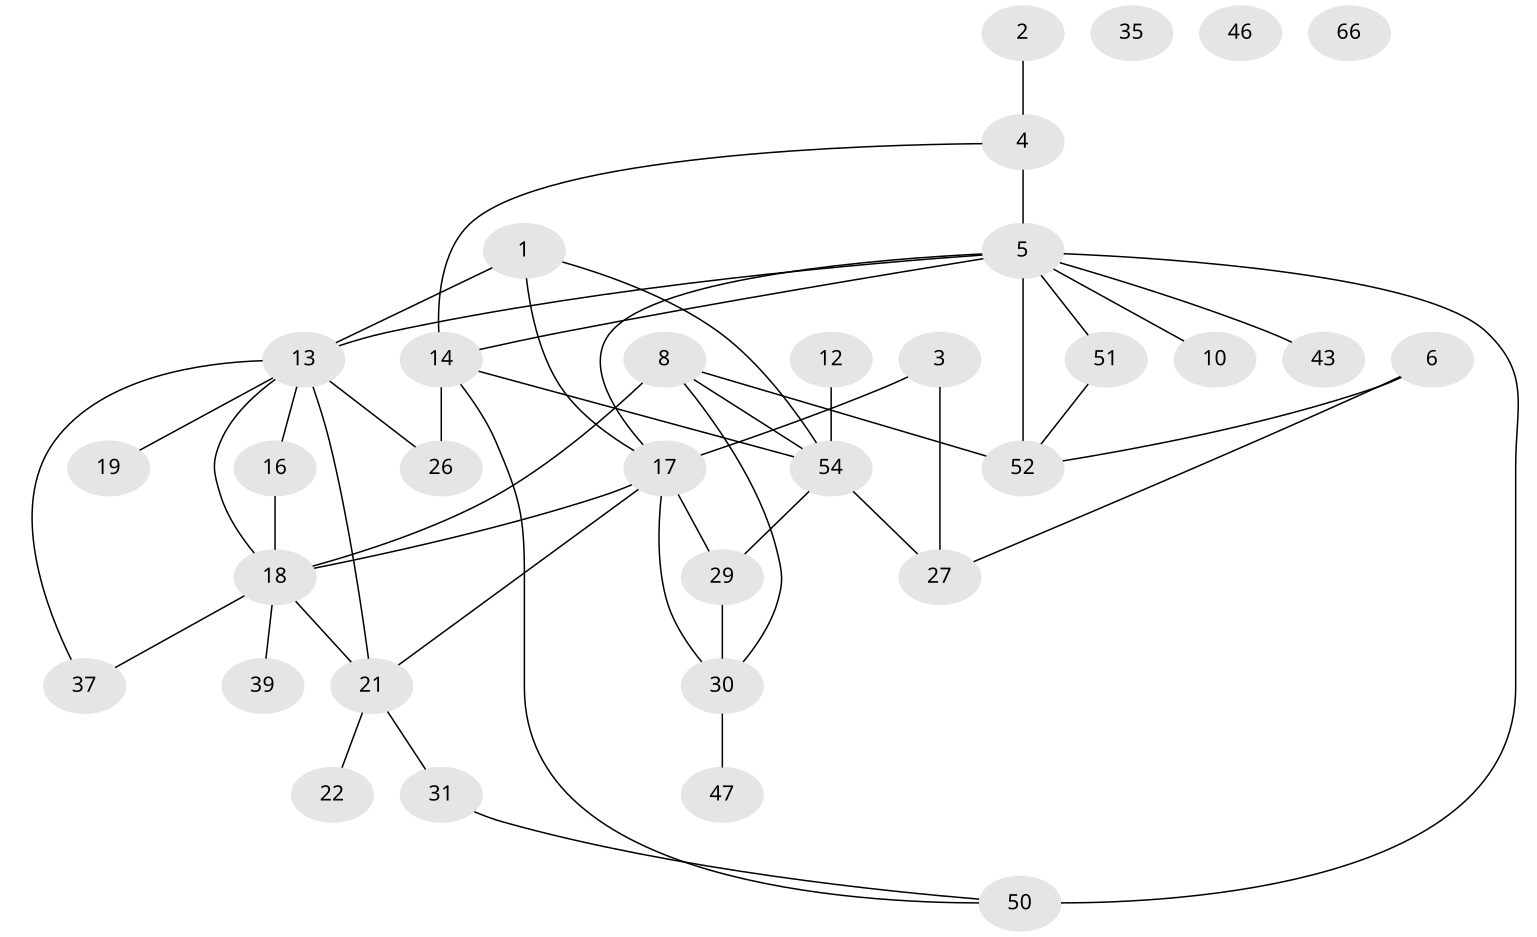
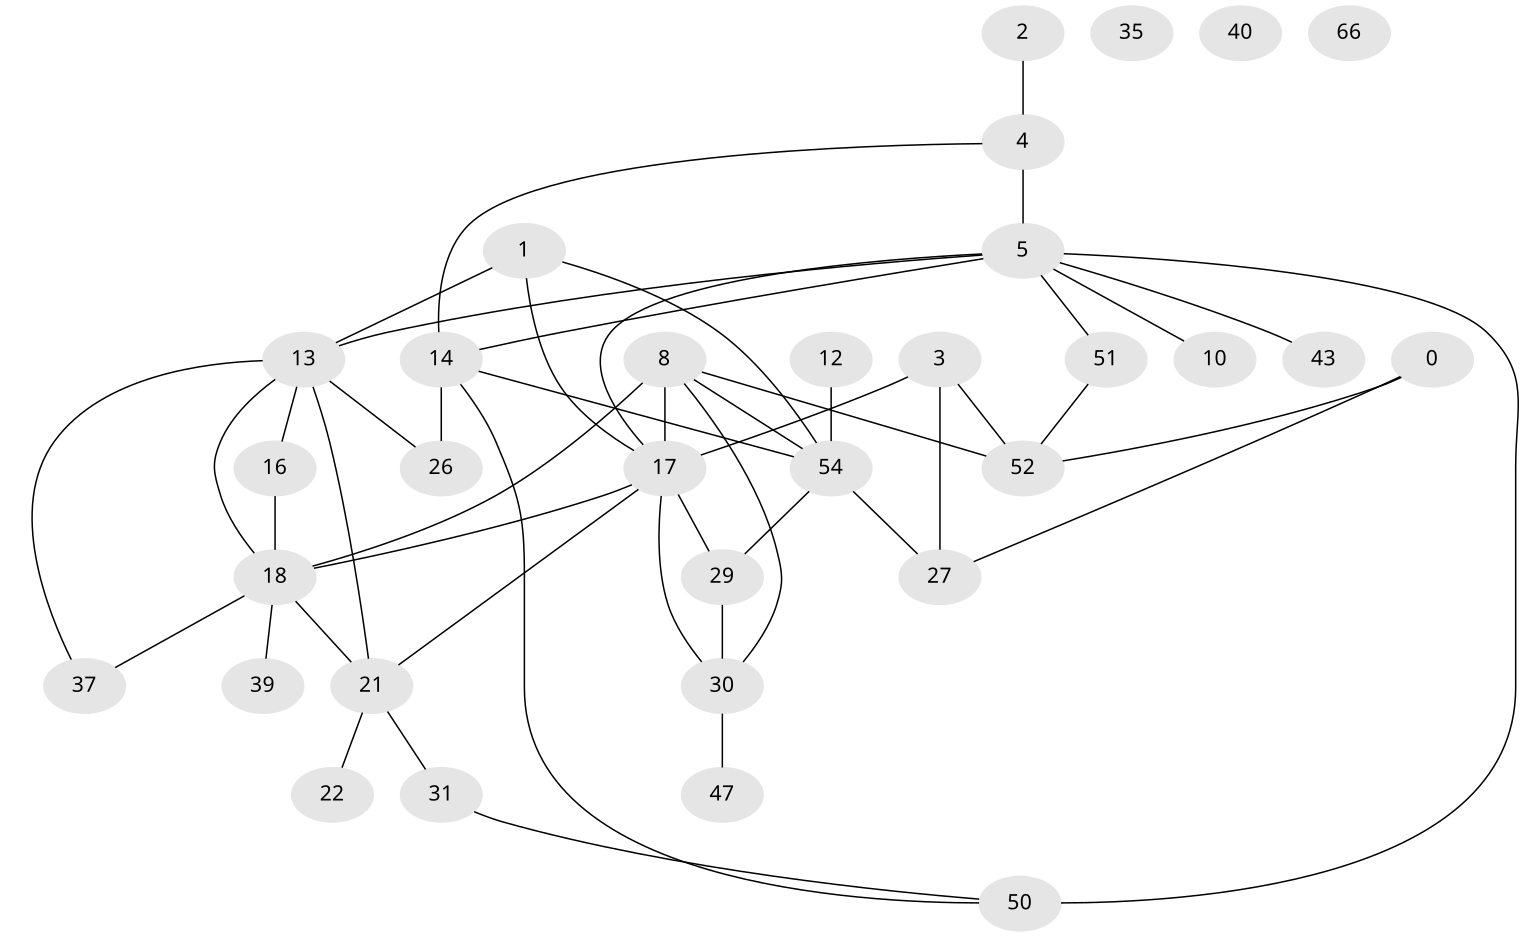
(1241, 33) -> (1241, 33)
(1023, 360) -> (982, 414)
(1433, 360) -> (1433, 360)
none -> (665, 412)
(109, 468) -> none
